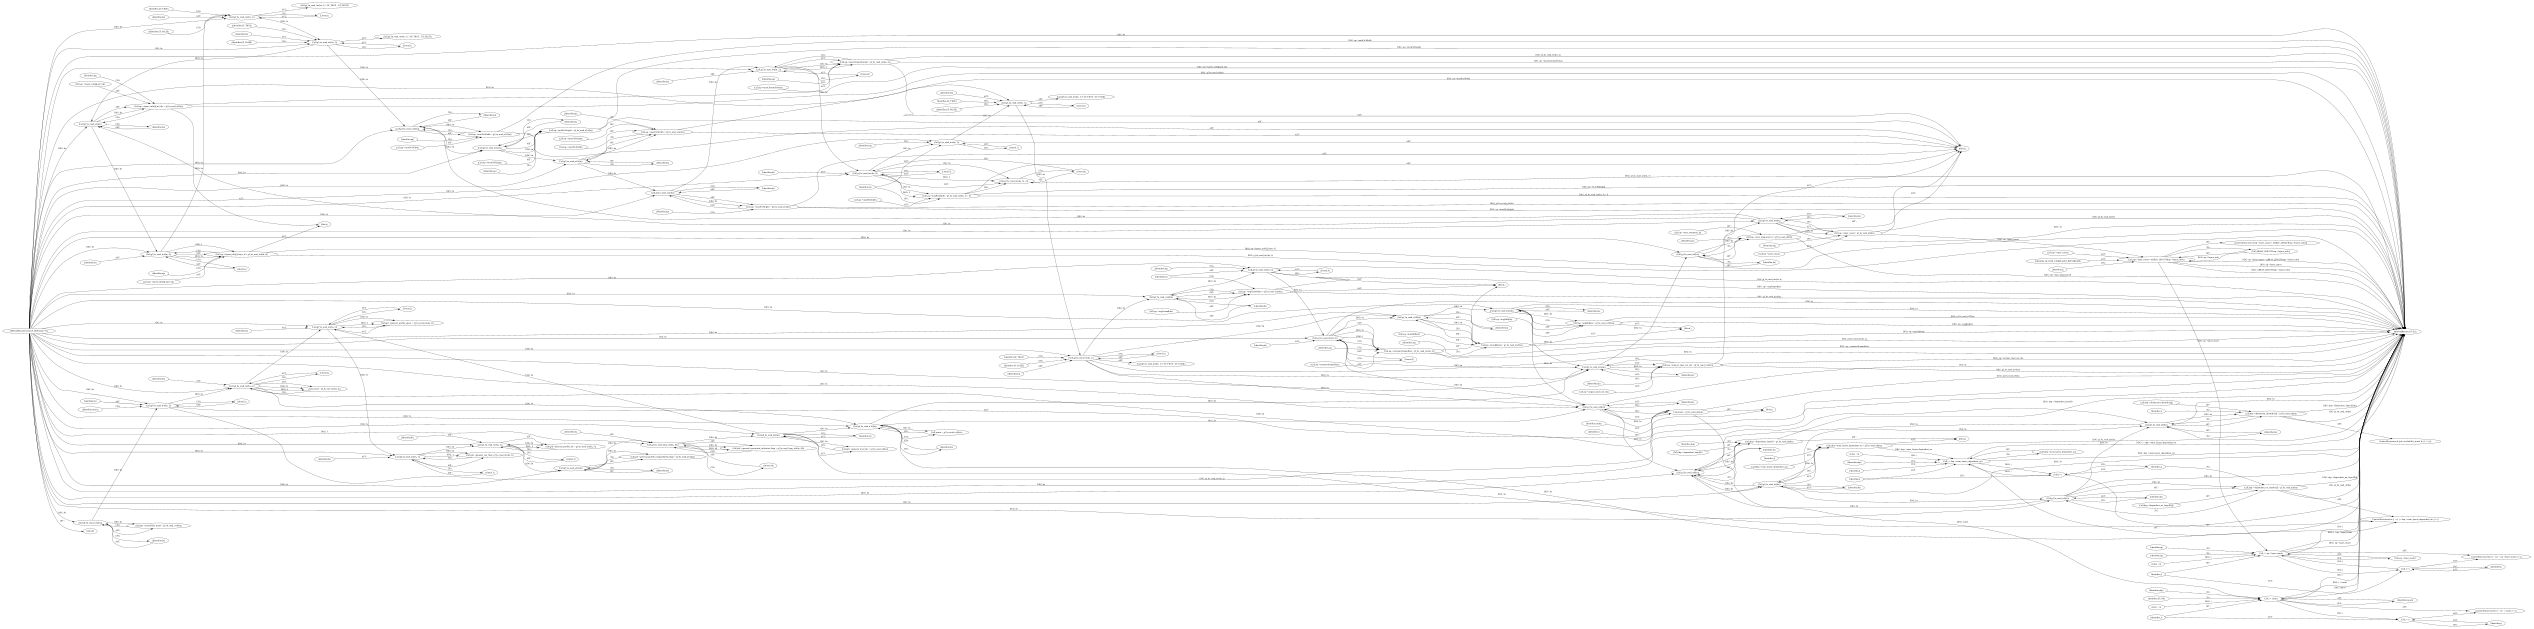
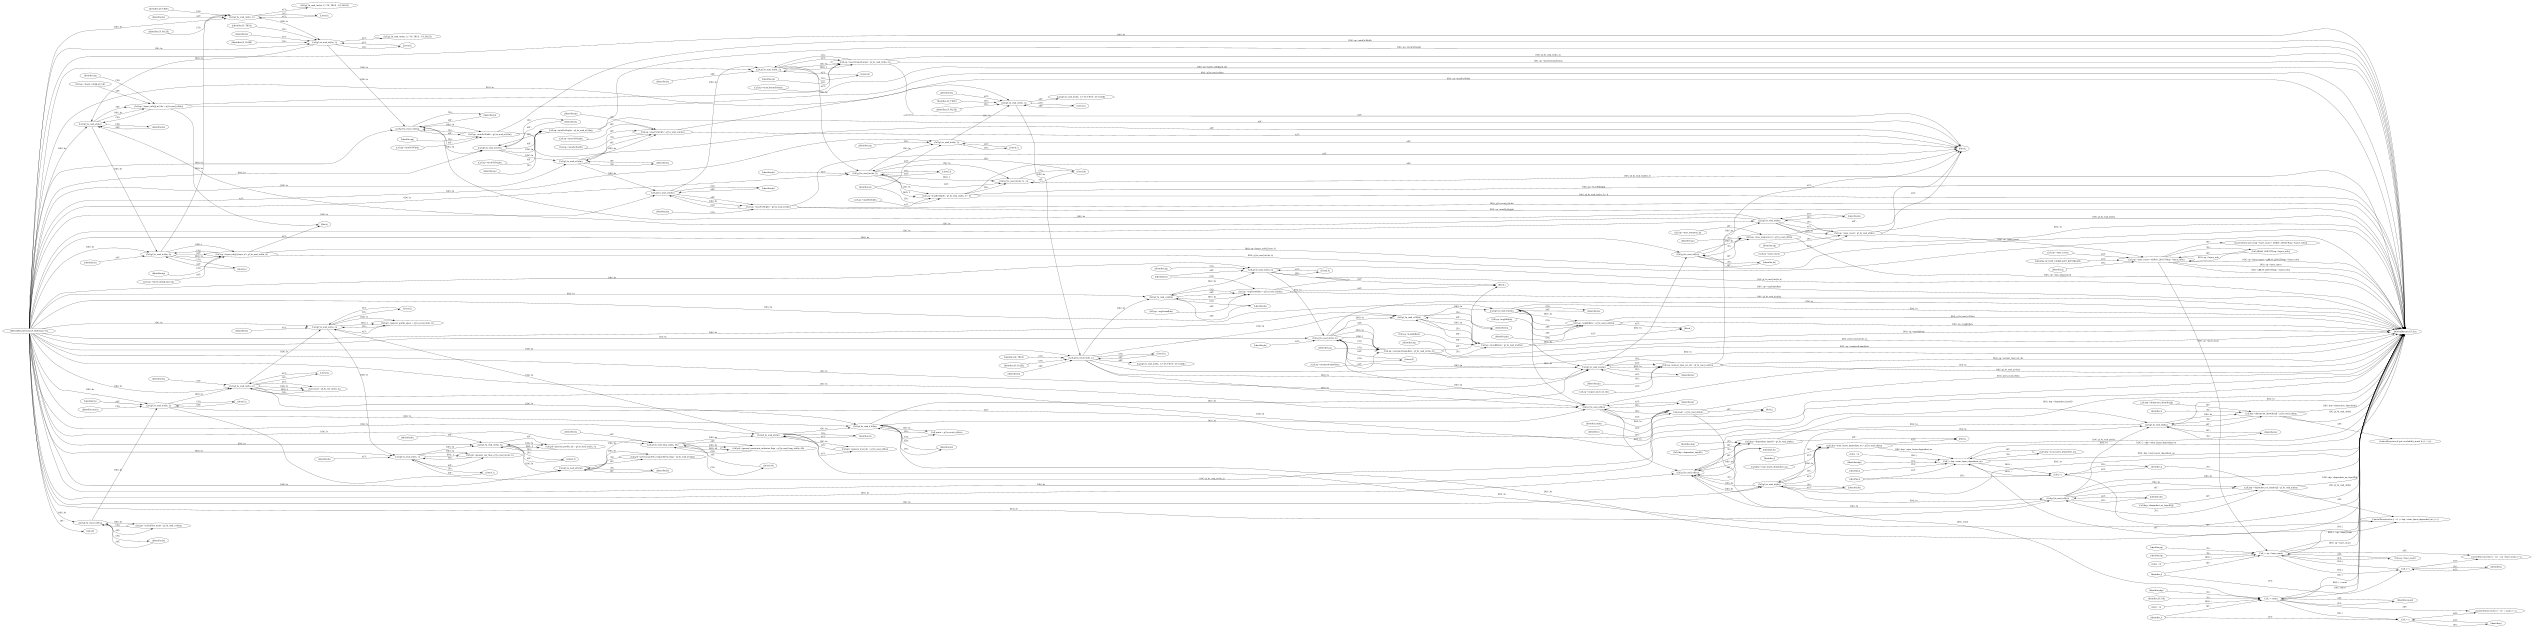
(1638, 176) -> (1638, 176)
none -> (1502, 337)
(325, 432) -> (325, 432)
